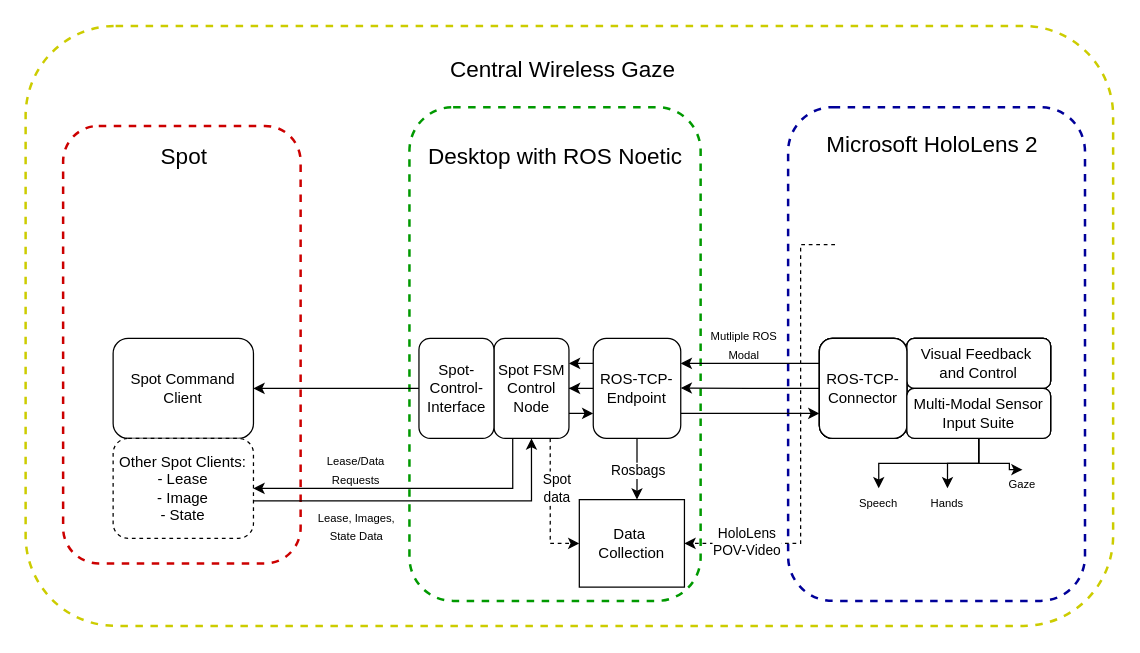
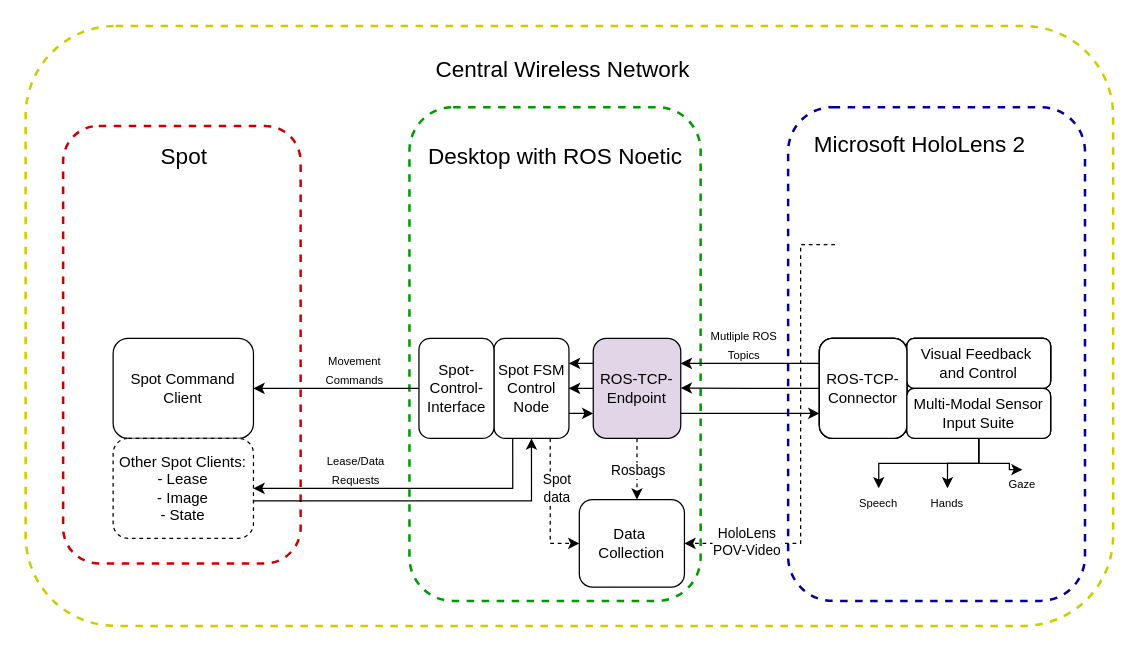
(563, 69) -> (563, 69)
(932, 144) -> (919, 144)
(744, 344) -> (744, 344)
none -> (355, 369)
(637, 388) -> (637, 388)
(637, 451) -> (637, 451)
(357, 526) -> none
(632, 543) -> (632, 543)
